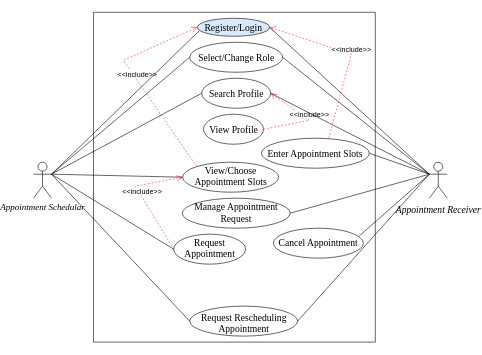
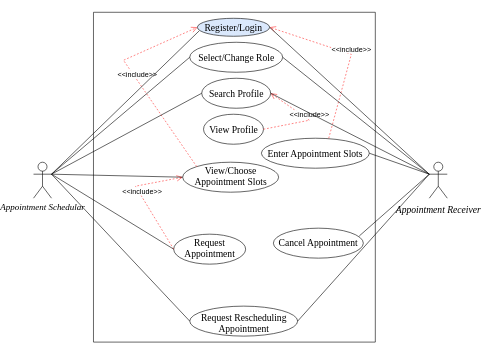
(358, 194) -> none
(236, 213) -> none
